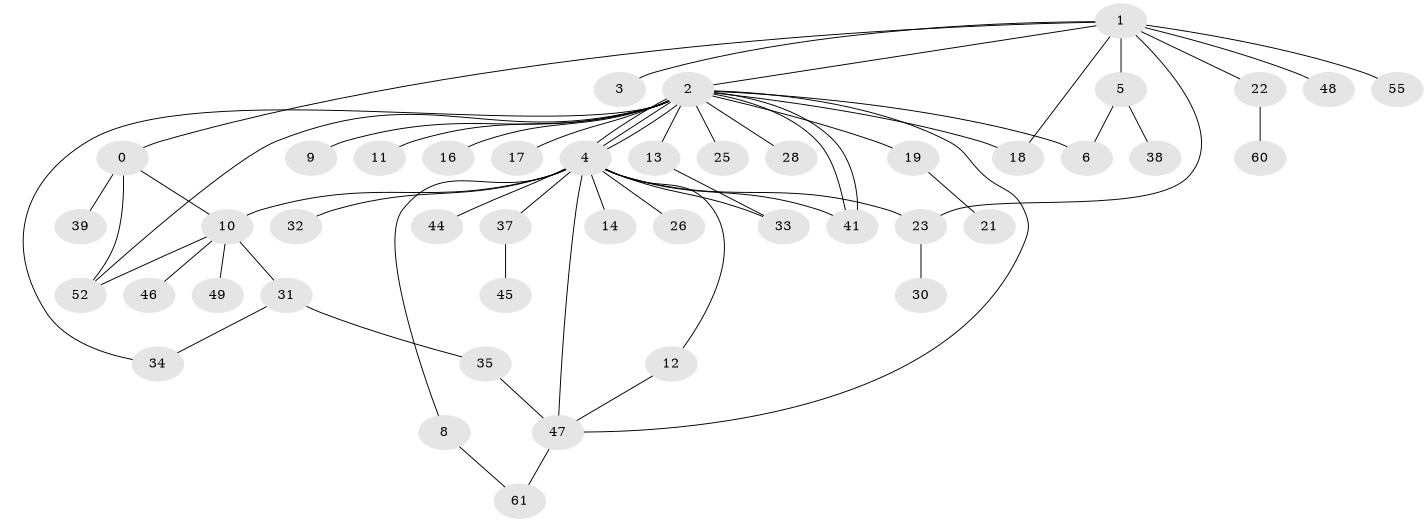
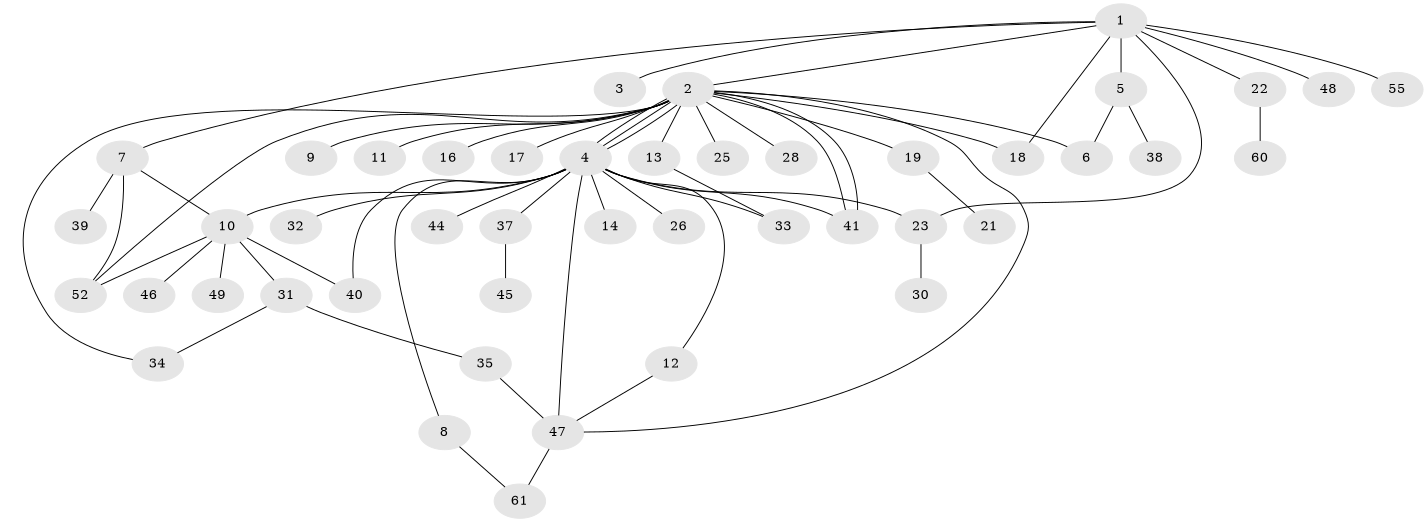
(123, 158) -> (123, 158)
none -> (355, 295)
